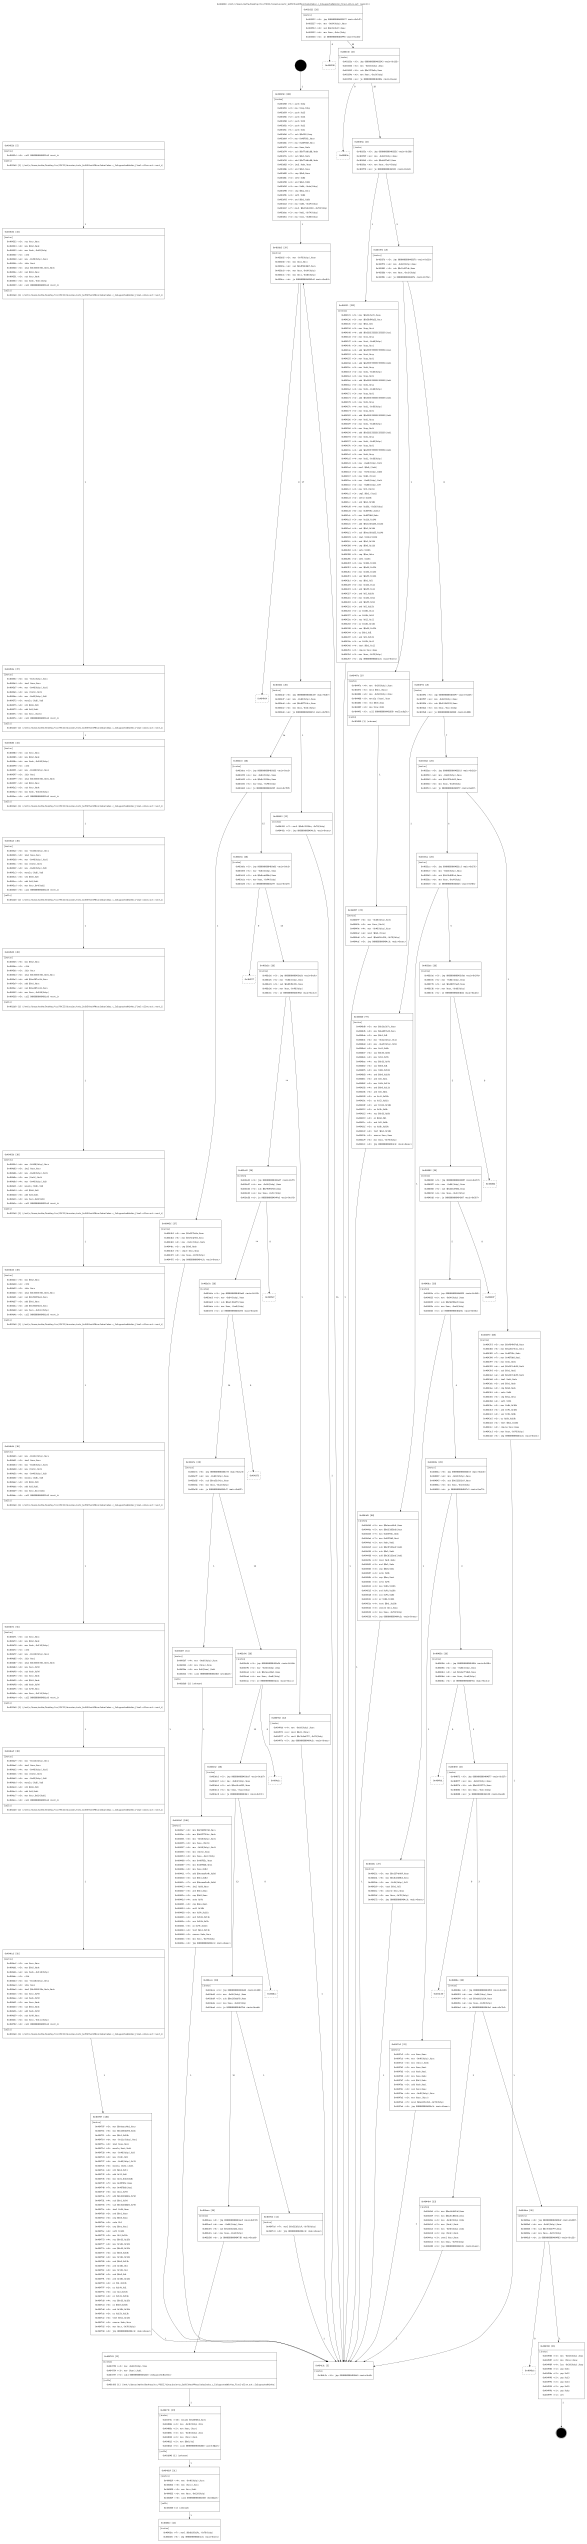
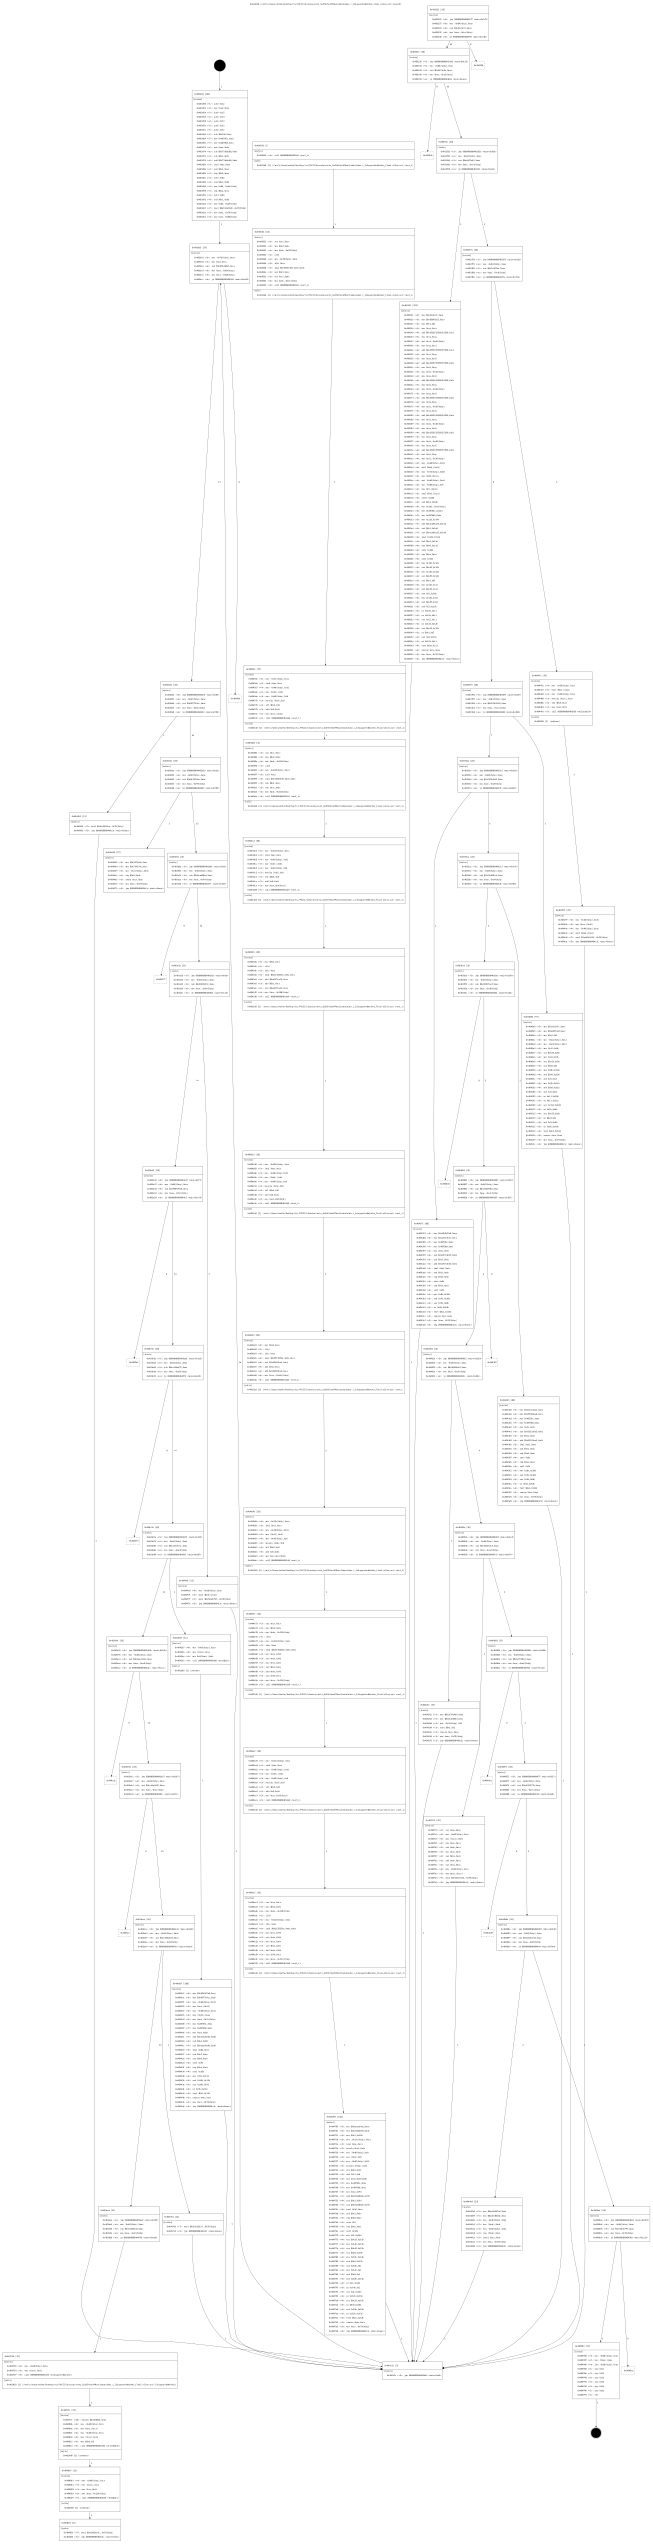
(168, 1876) -> none
